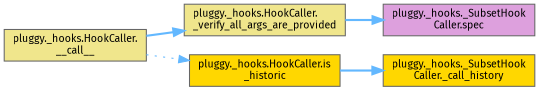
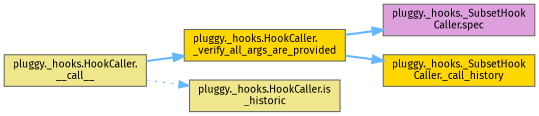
(265, 20) -> (265, 45)
(265, 71) -> (265, 96)
(356, 71) -> (359, 58)
